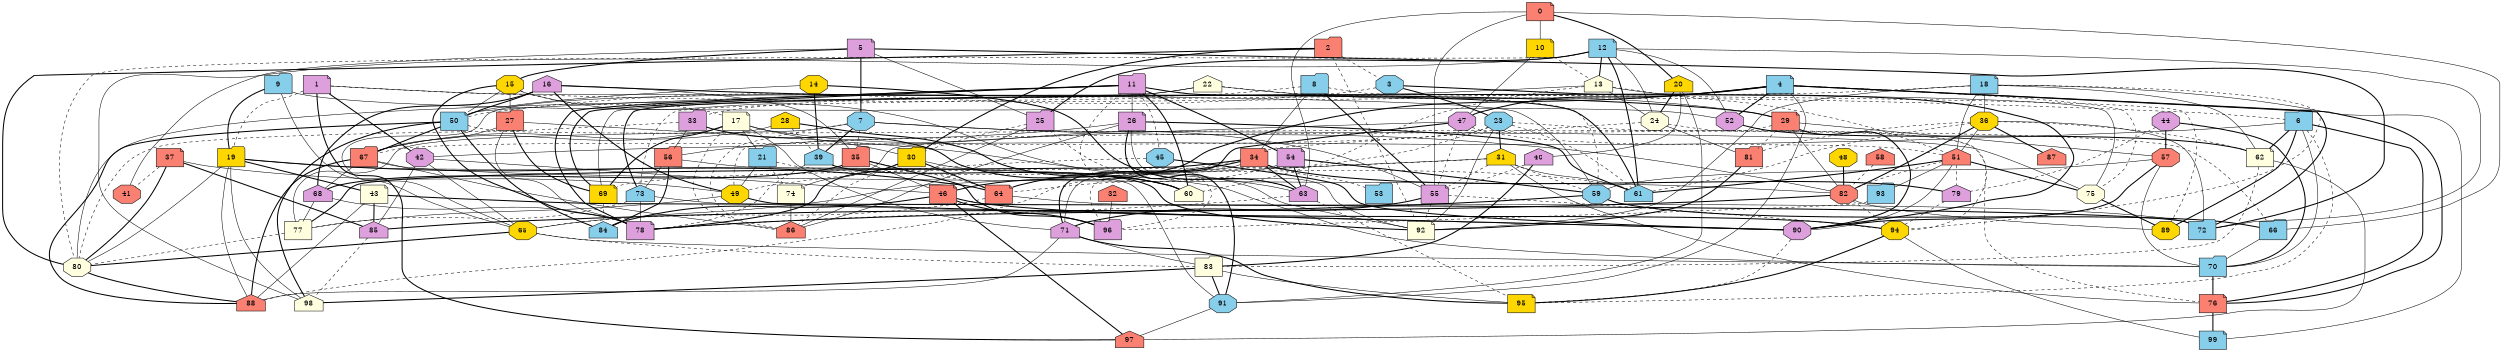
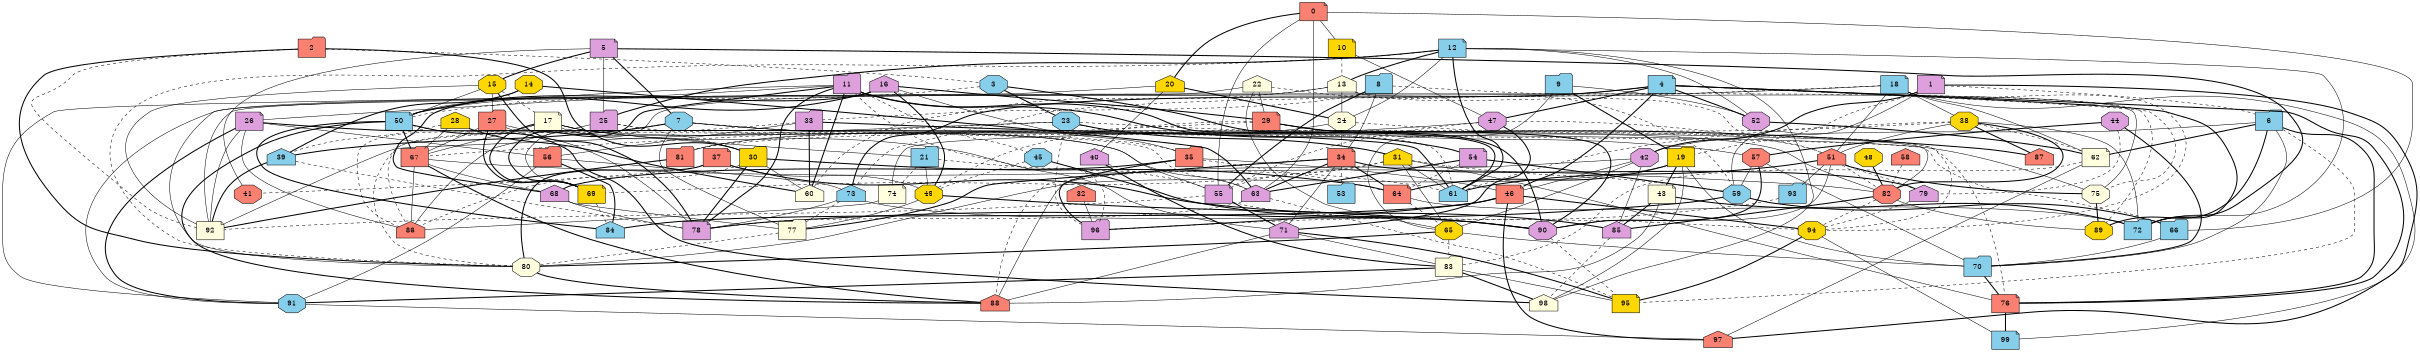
(1984, 121) -> (1964, 121)
none -> (1425, 132)
(224, 234) -> (1282, 167)
